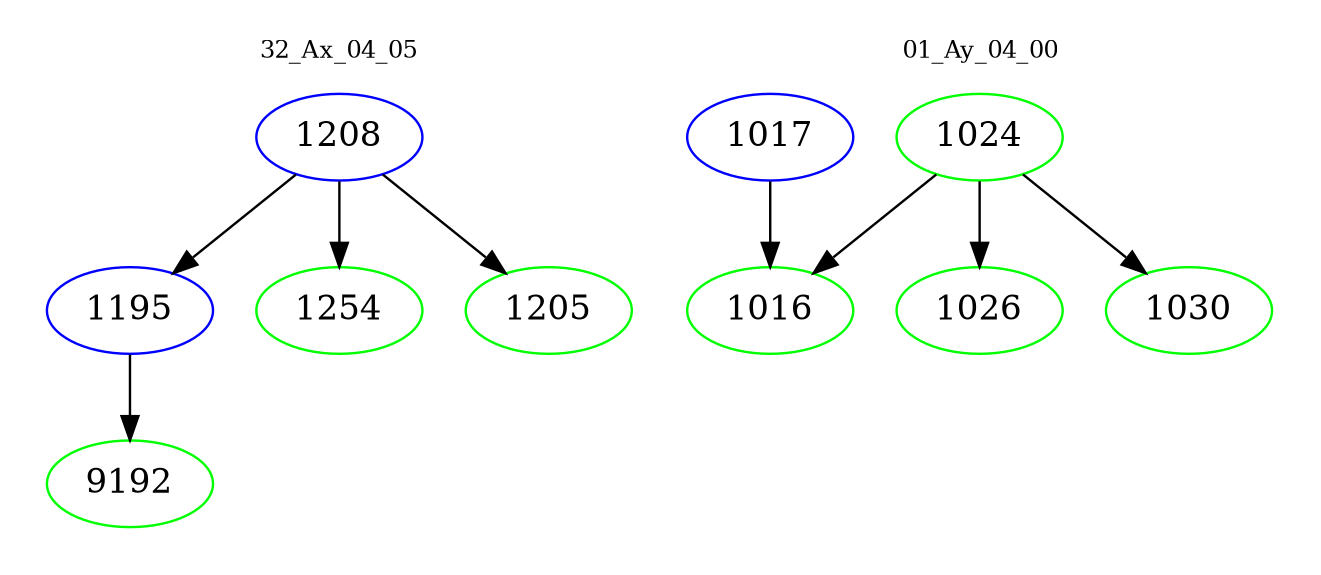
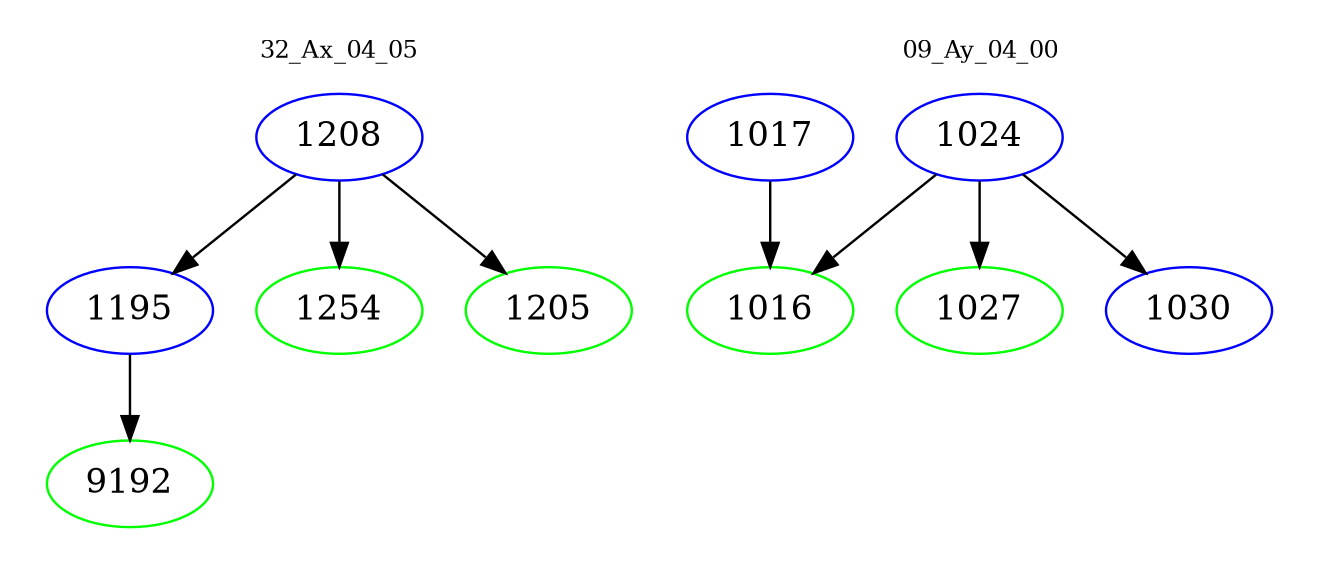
(981, 52) -> (981, 52)
(980, 137) -> (980, 137)
(980, 310) -> (980, 310)
(1189, 310) -> (1189, 310)
